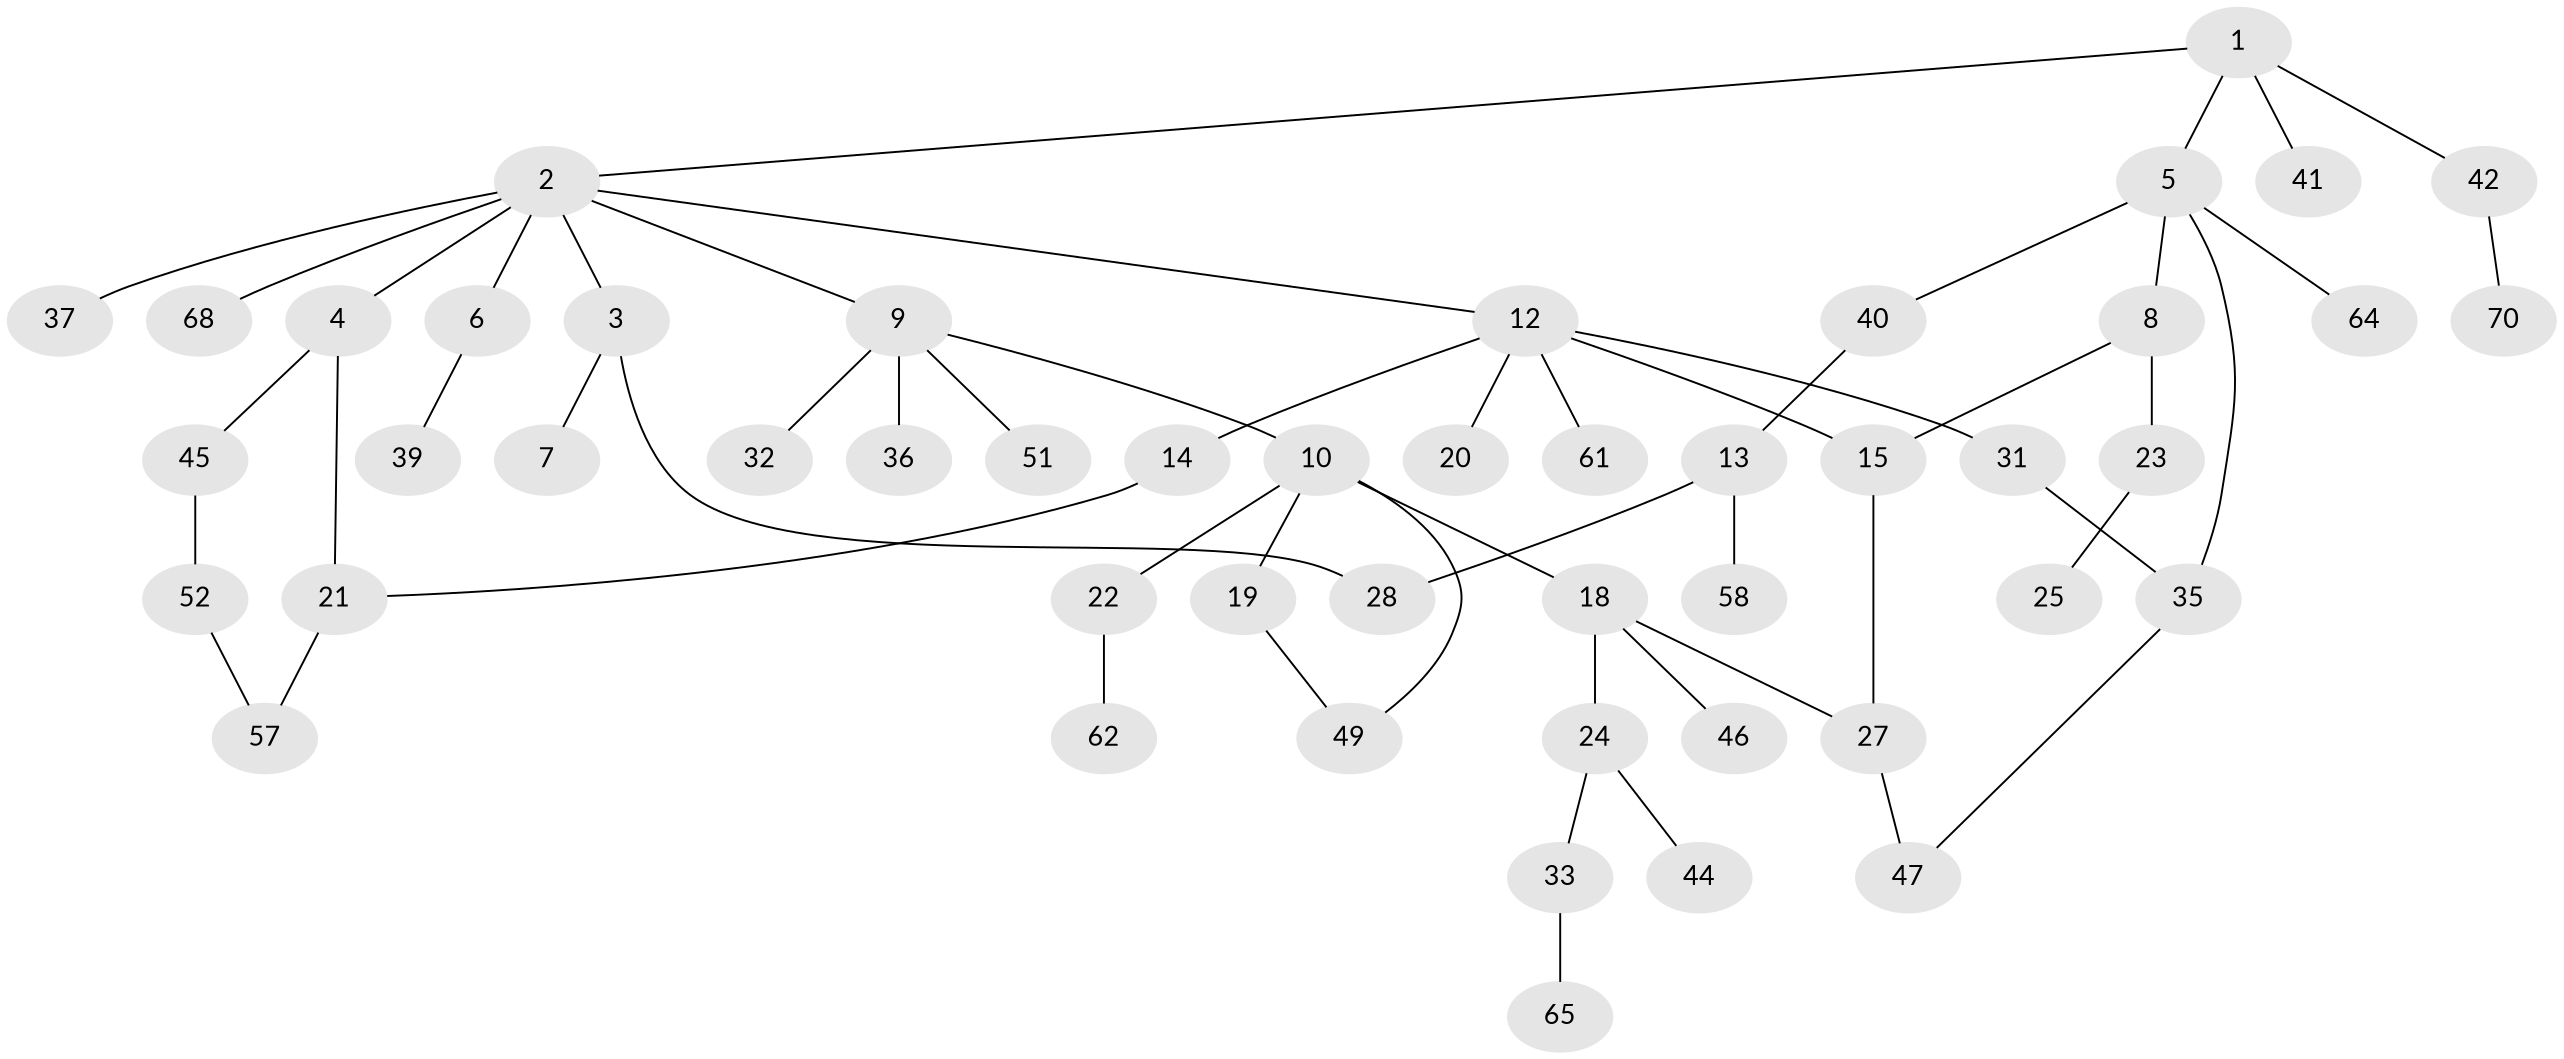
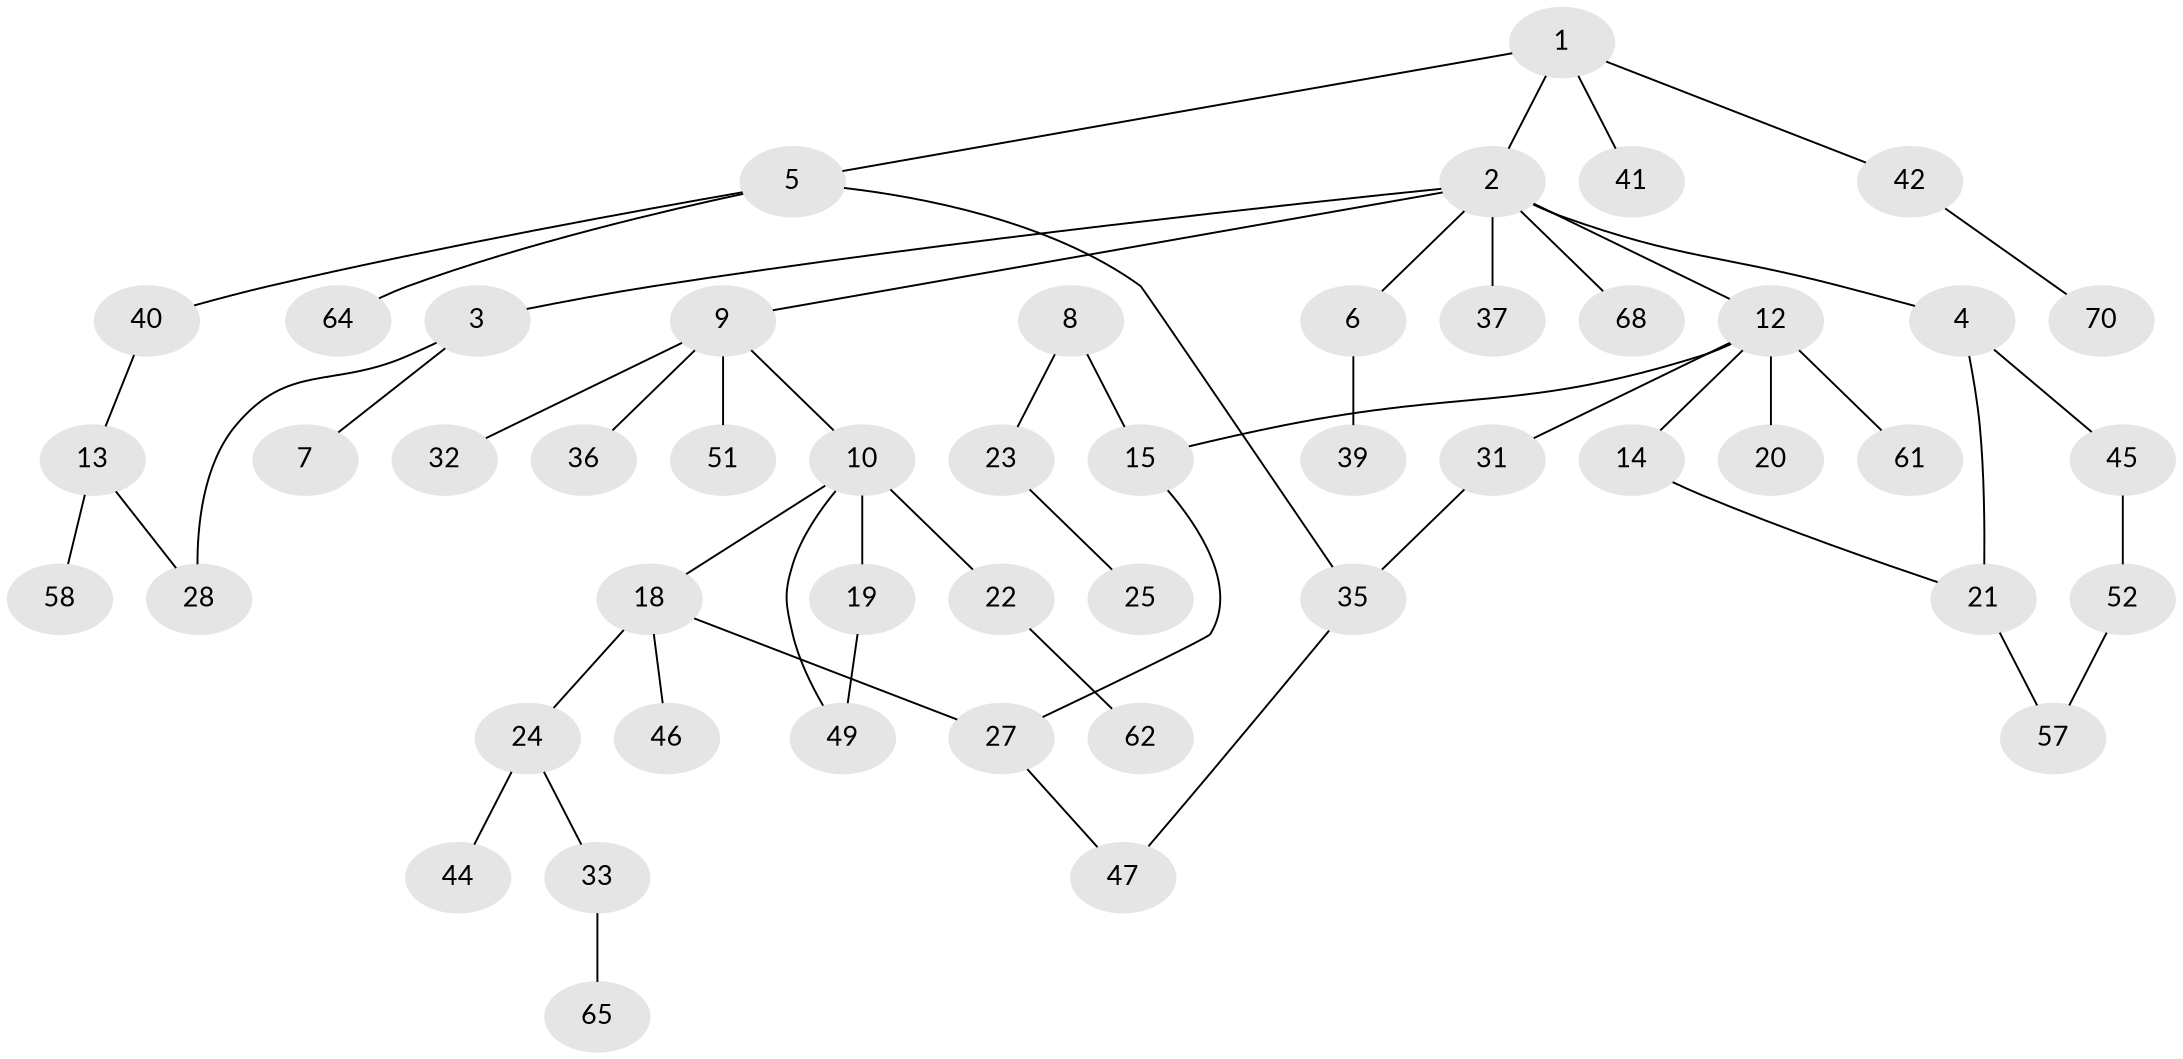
(2160, 251) -> none
